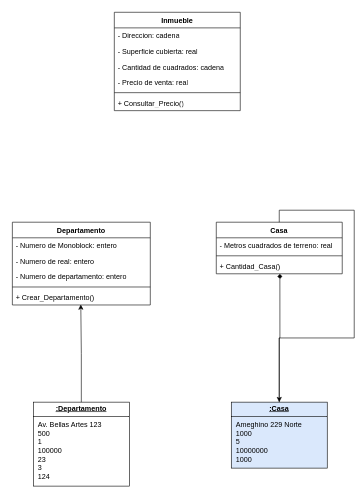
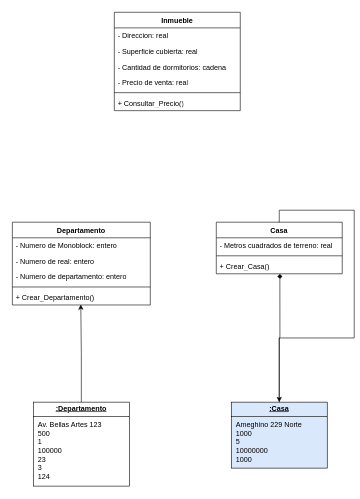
(152, 36) -> (147, 36)
(175, 68) -> (177, 68)
(252, 267) -> (247, 267)
